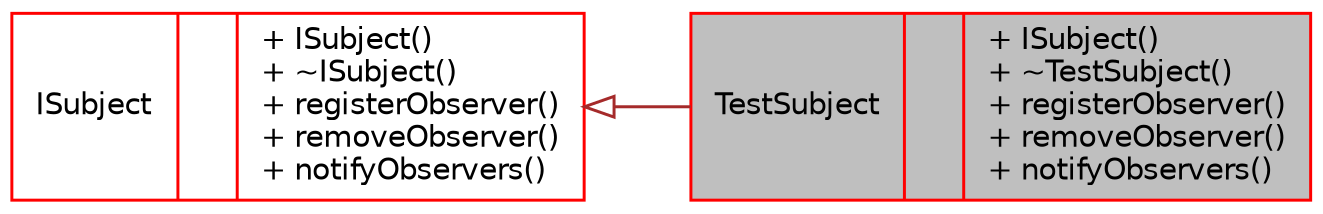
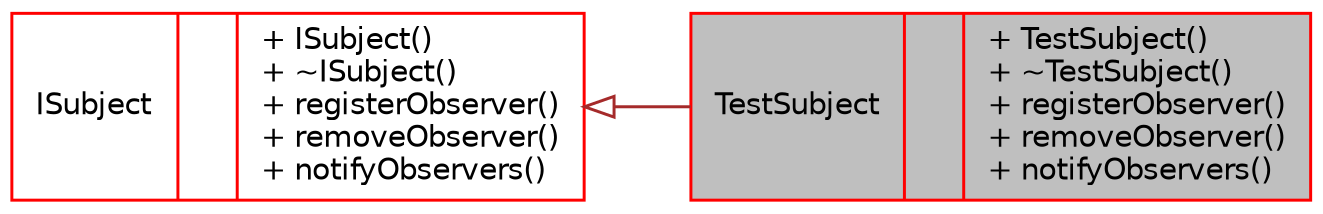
(1073, 40) -> (1099, 40)
